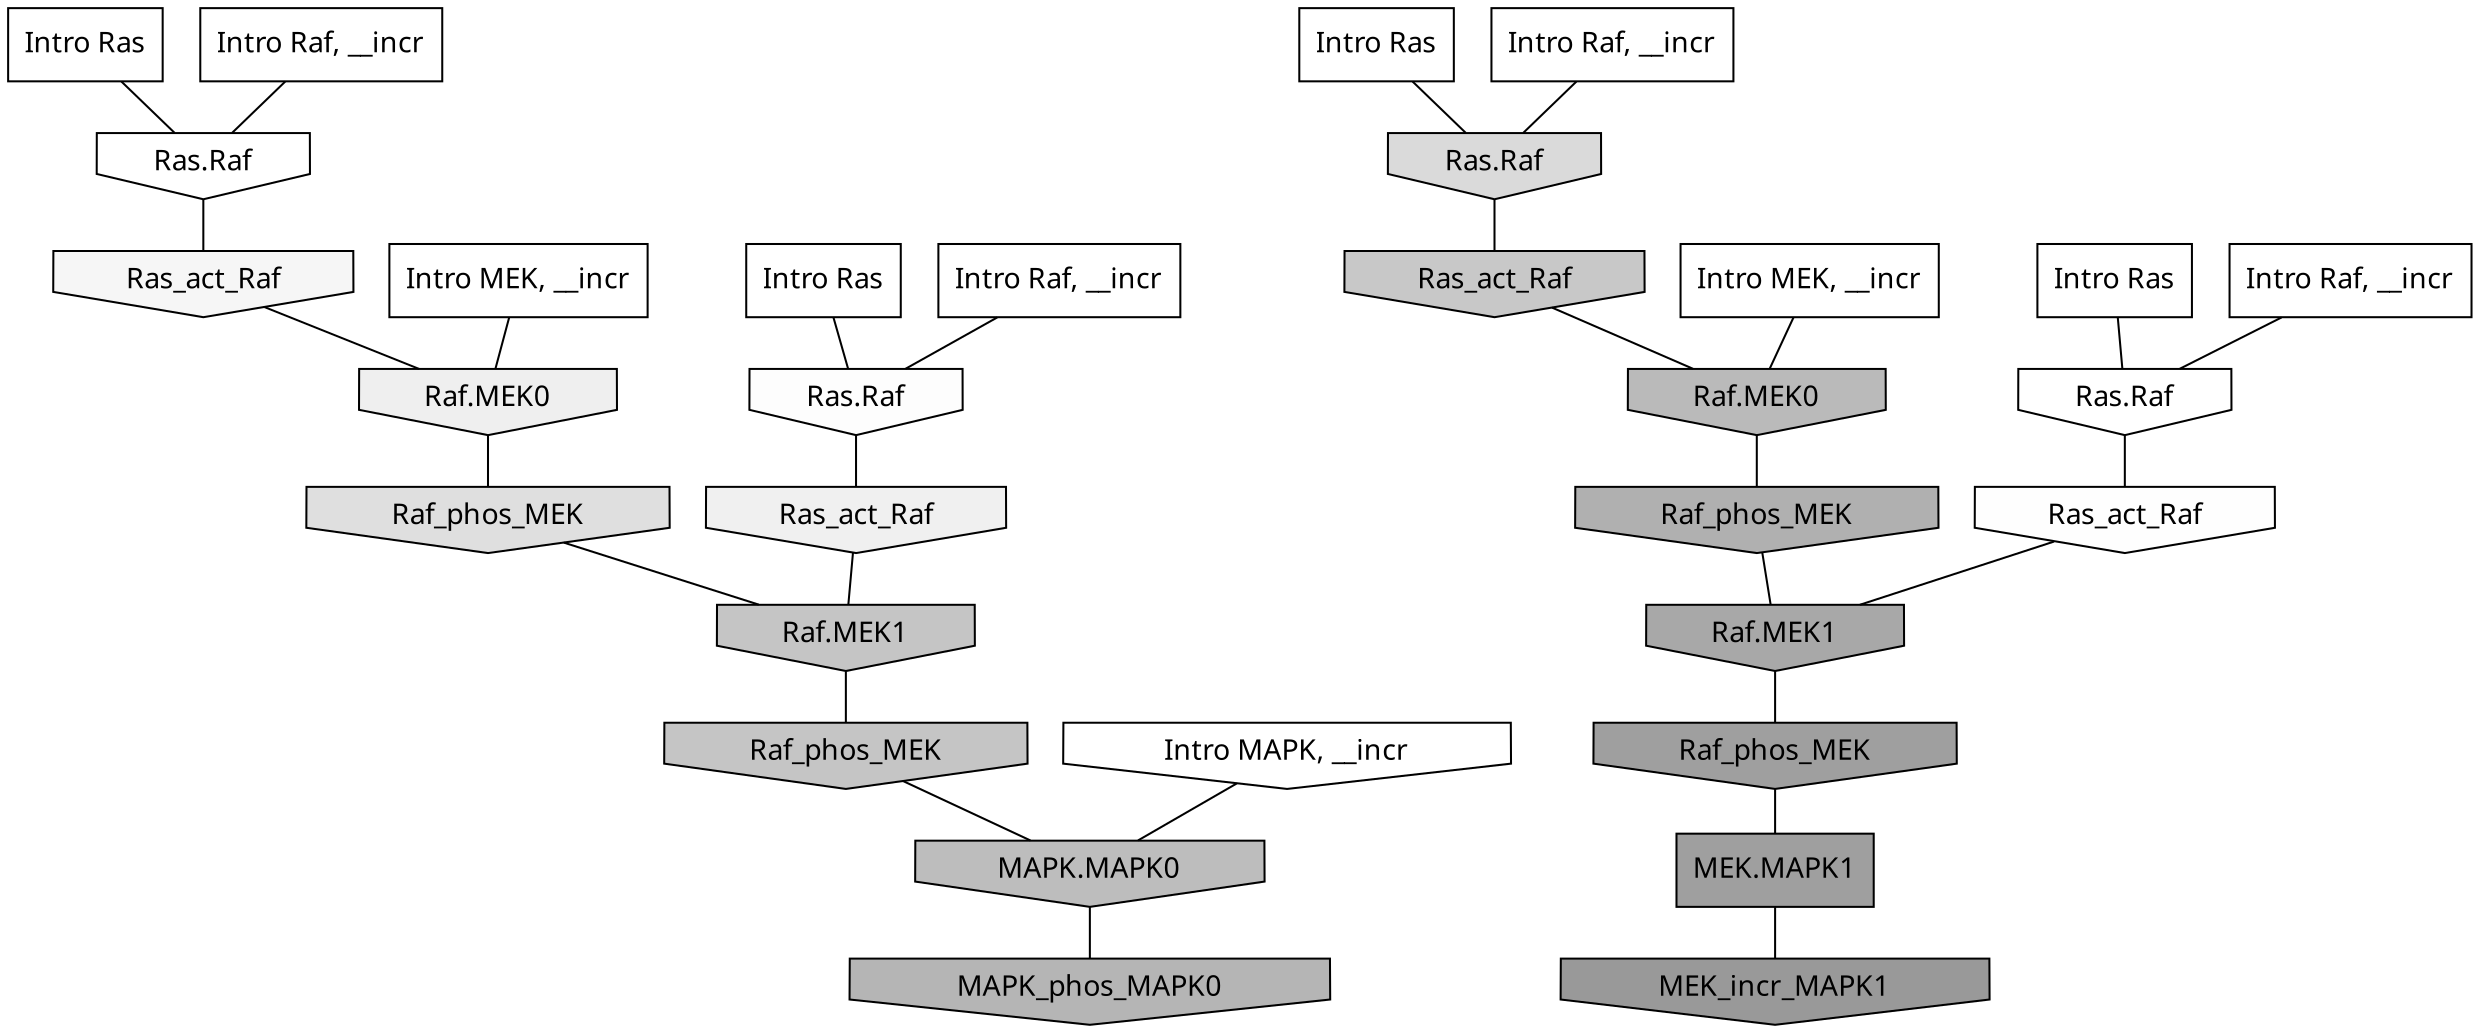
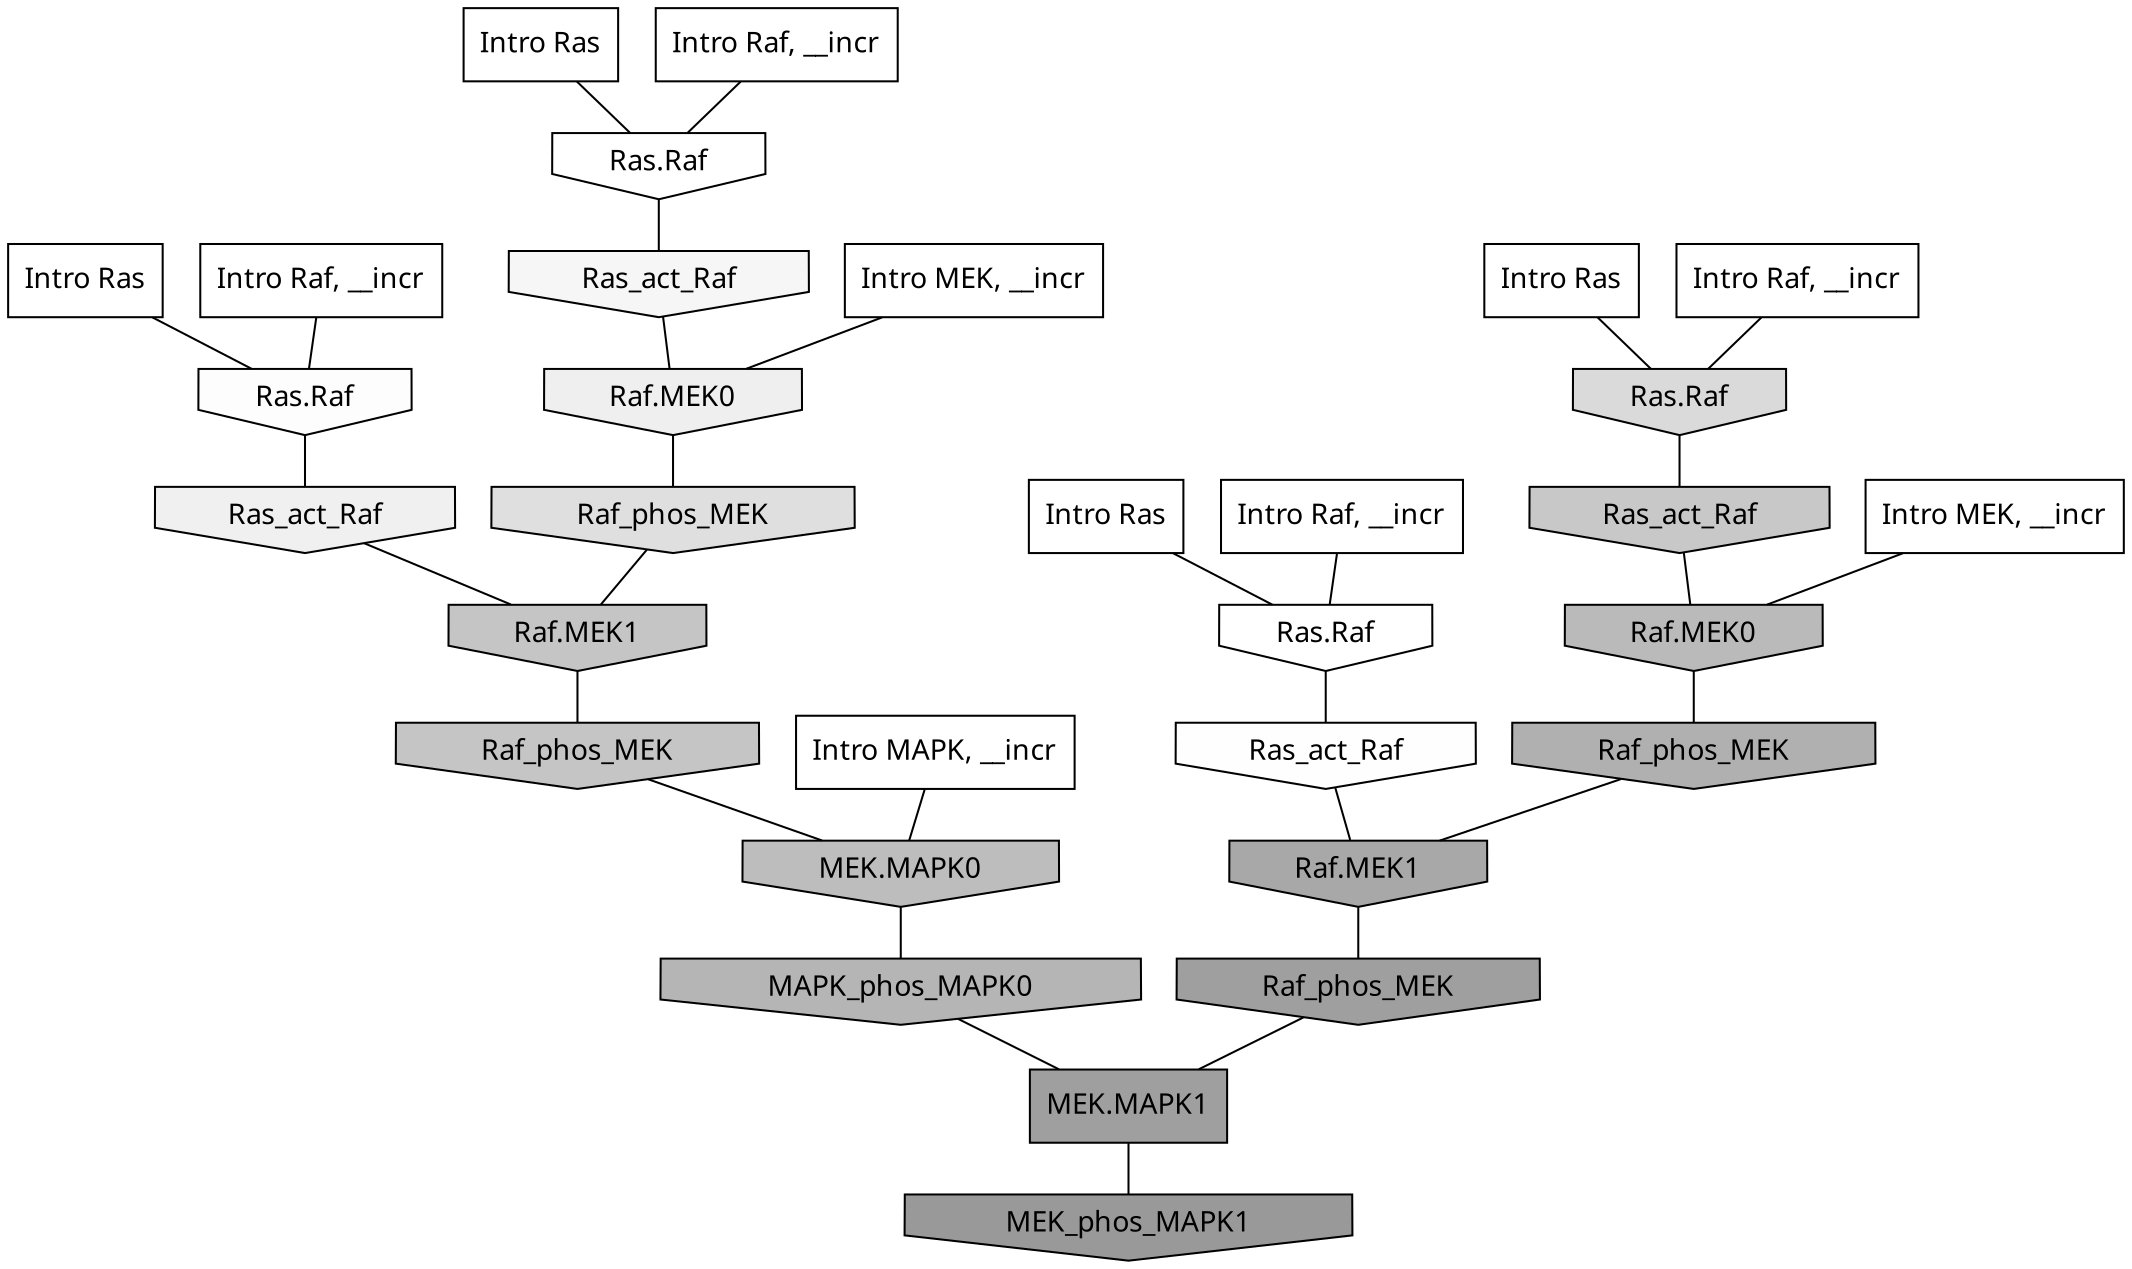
(1287, 752) -> (935, 752)
(1090, 870) -> (901, 870)
(1775, 988) -> (1128, 1224)
none -> (1009, 1044)
